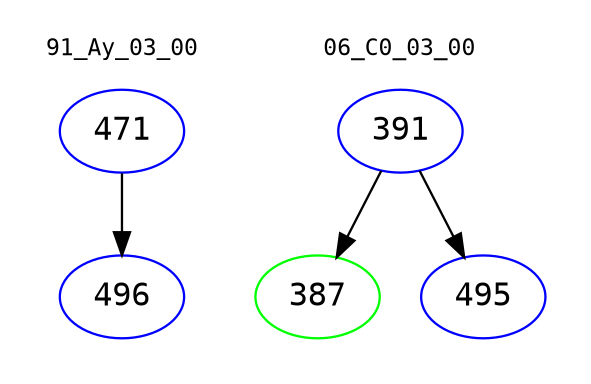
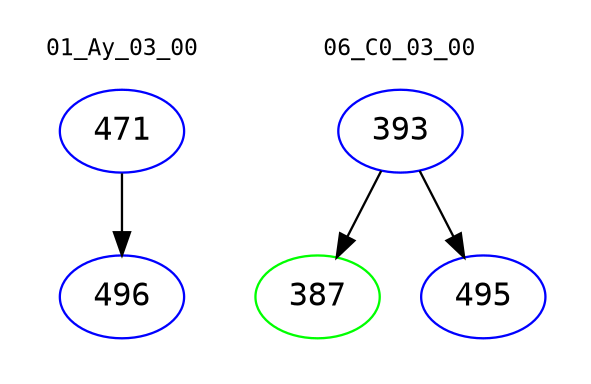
(123, 49) -> (123, 49)
(400, 131) -> (400, 131)
